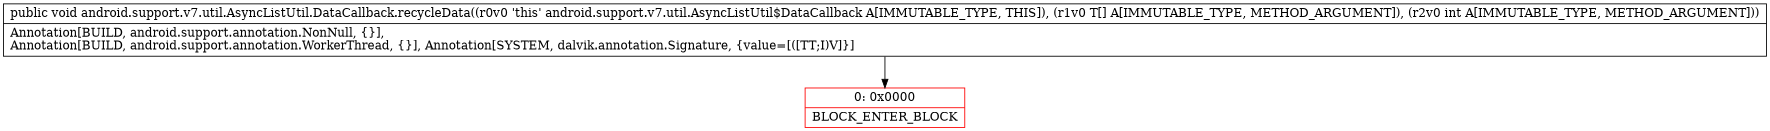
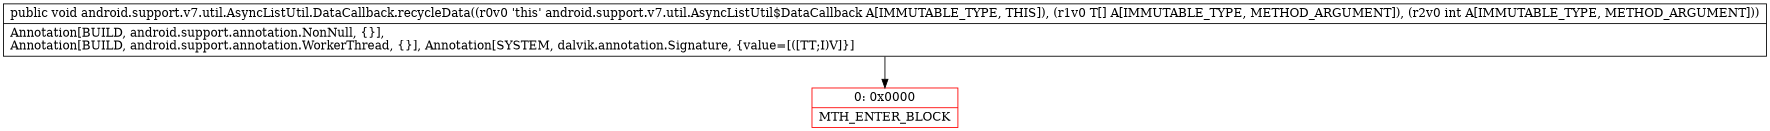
(885, 117) -> (885, 117)
